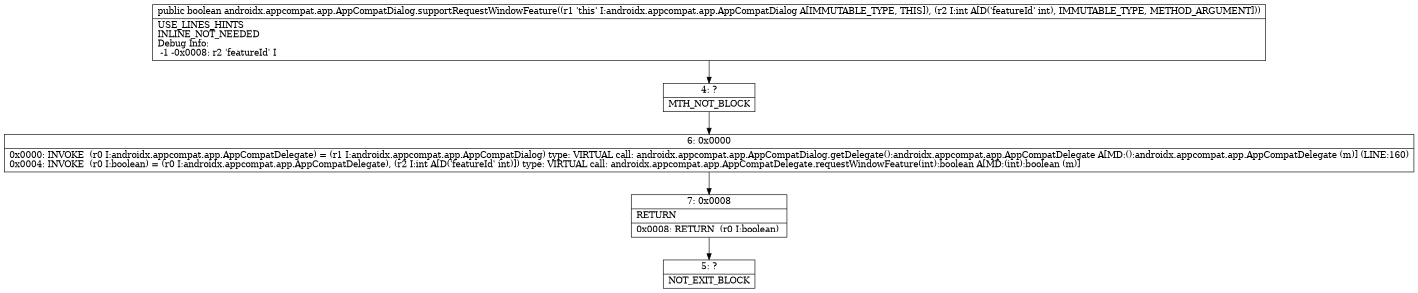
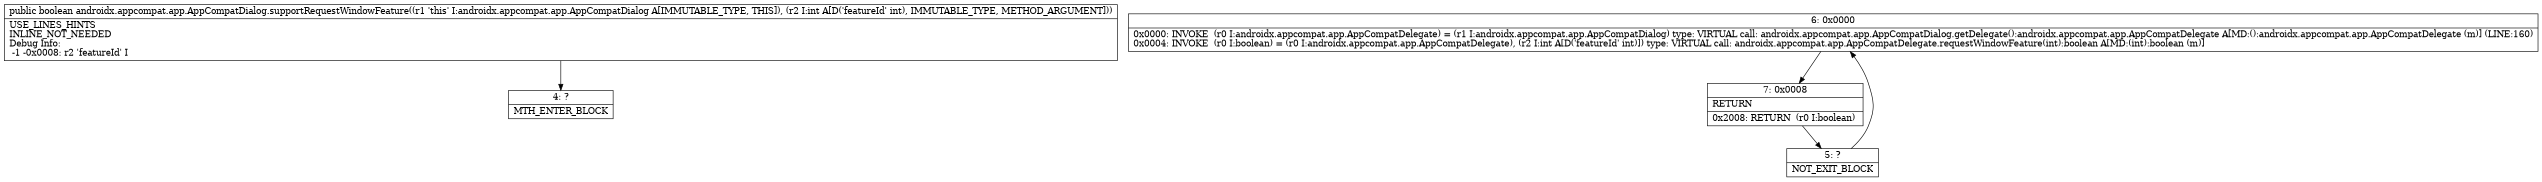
(709, 104) -> (561, 111)
(709, 120) -> (1873, 104)
(709, 230) -> (1785, 118)
